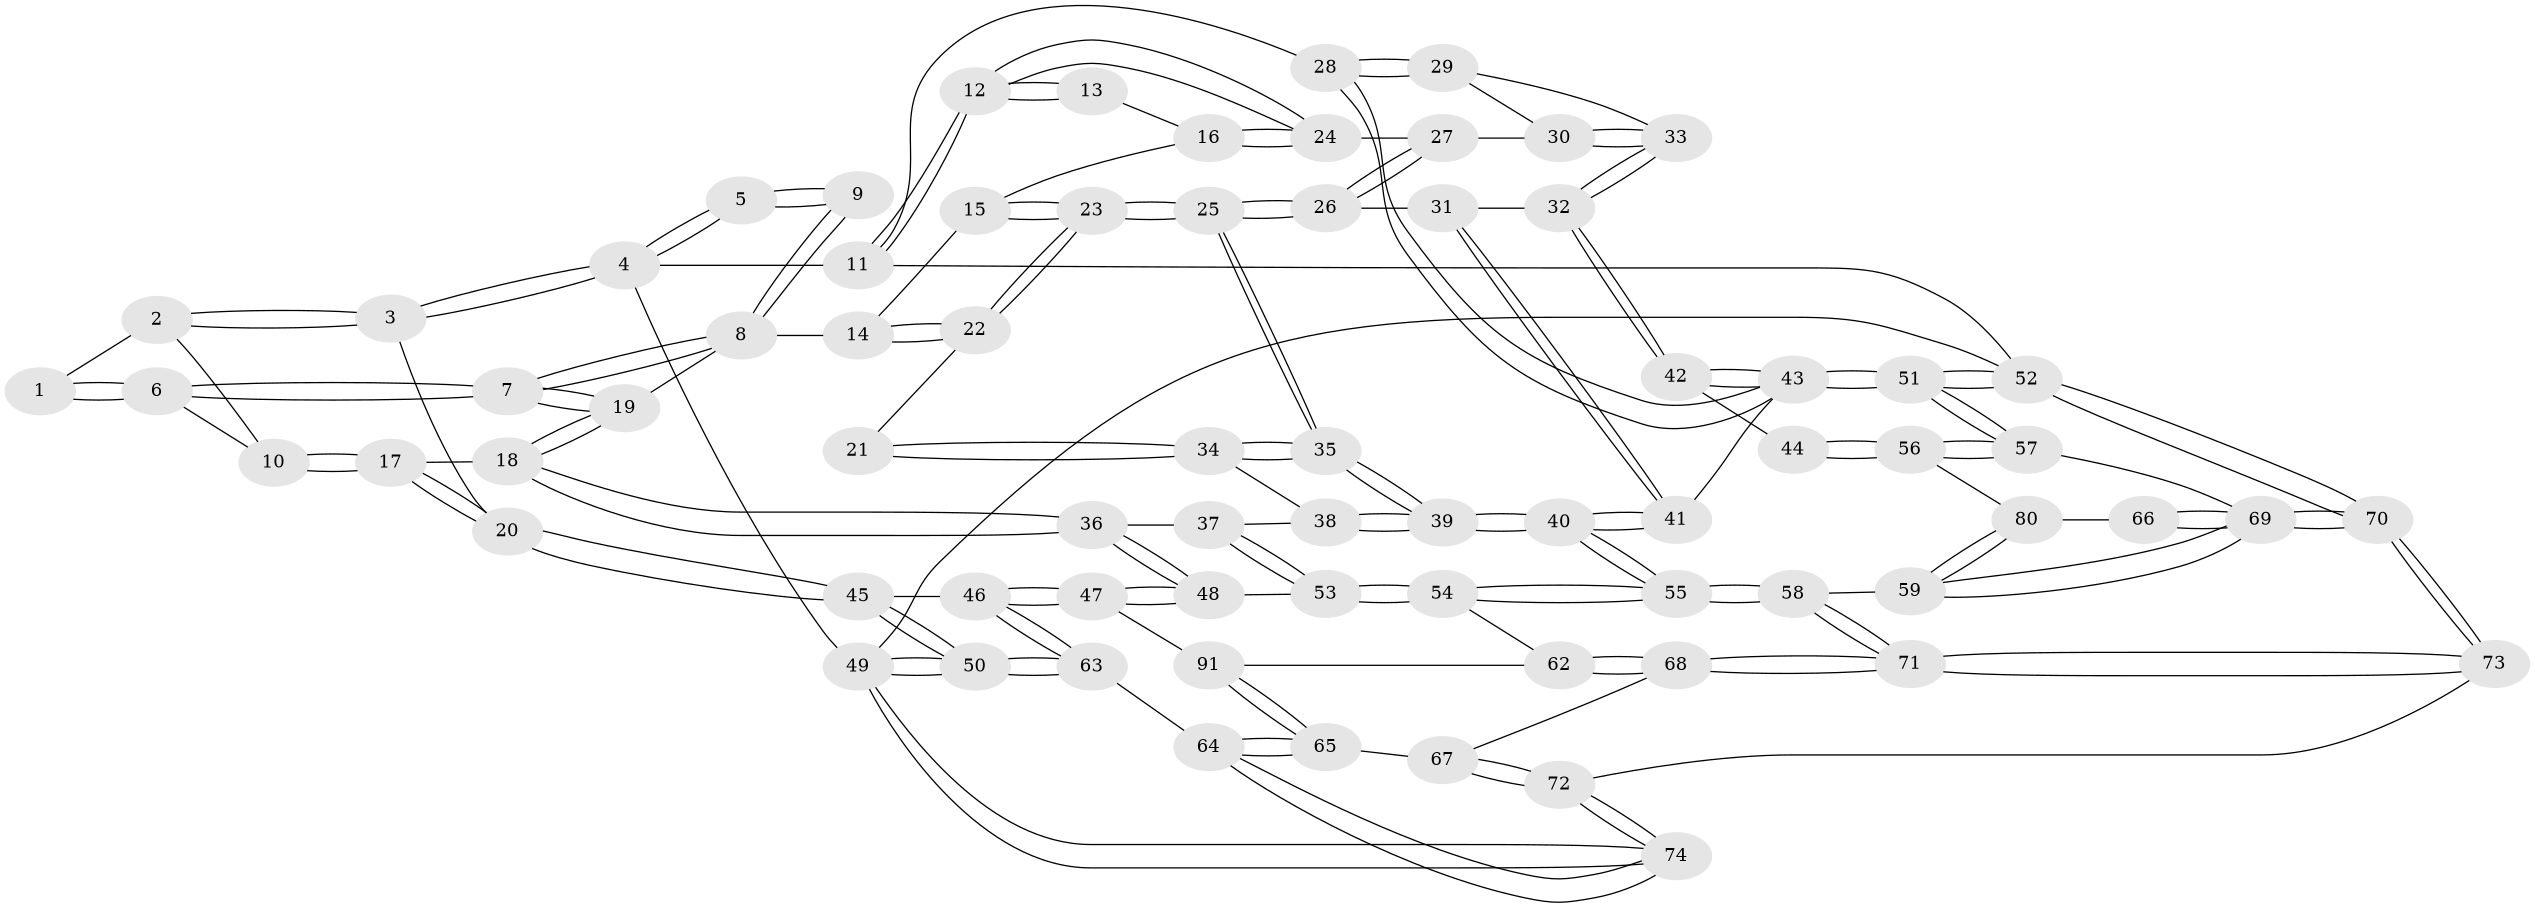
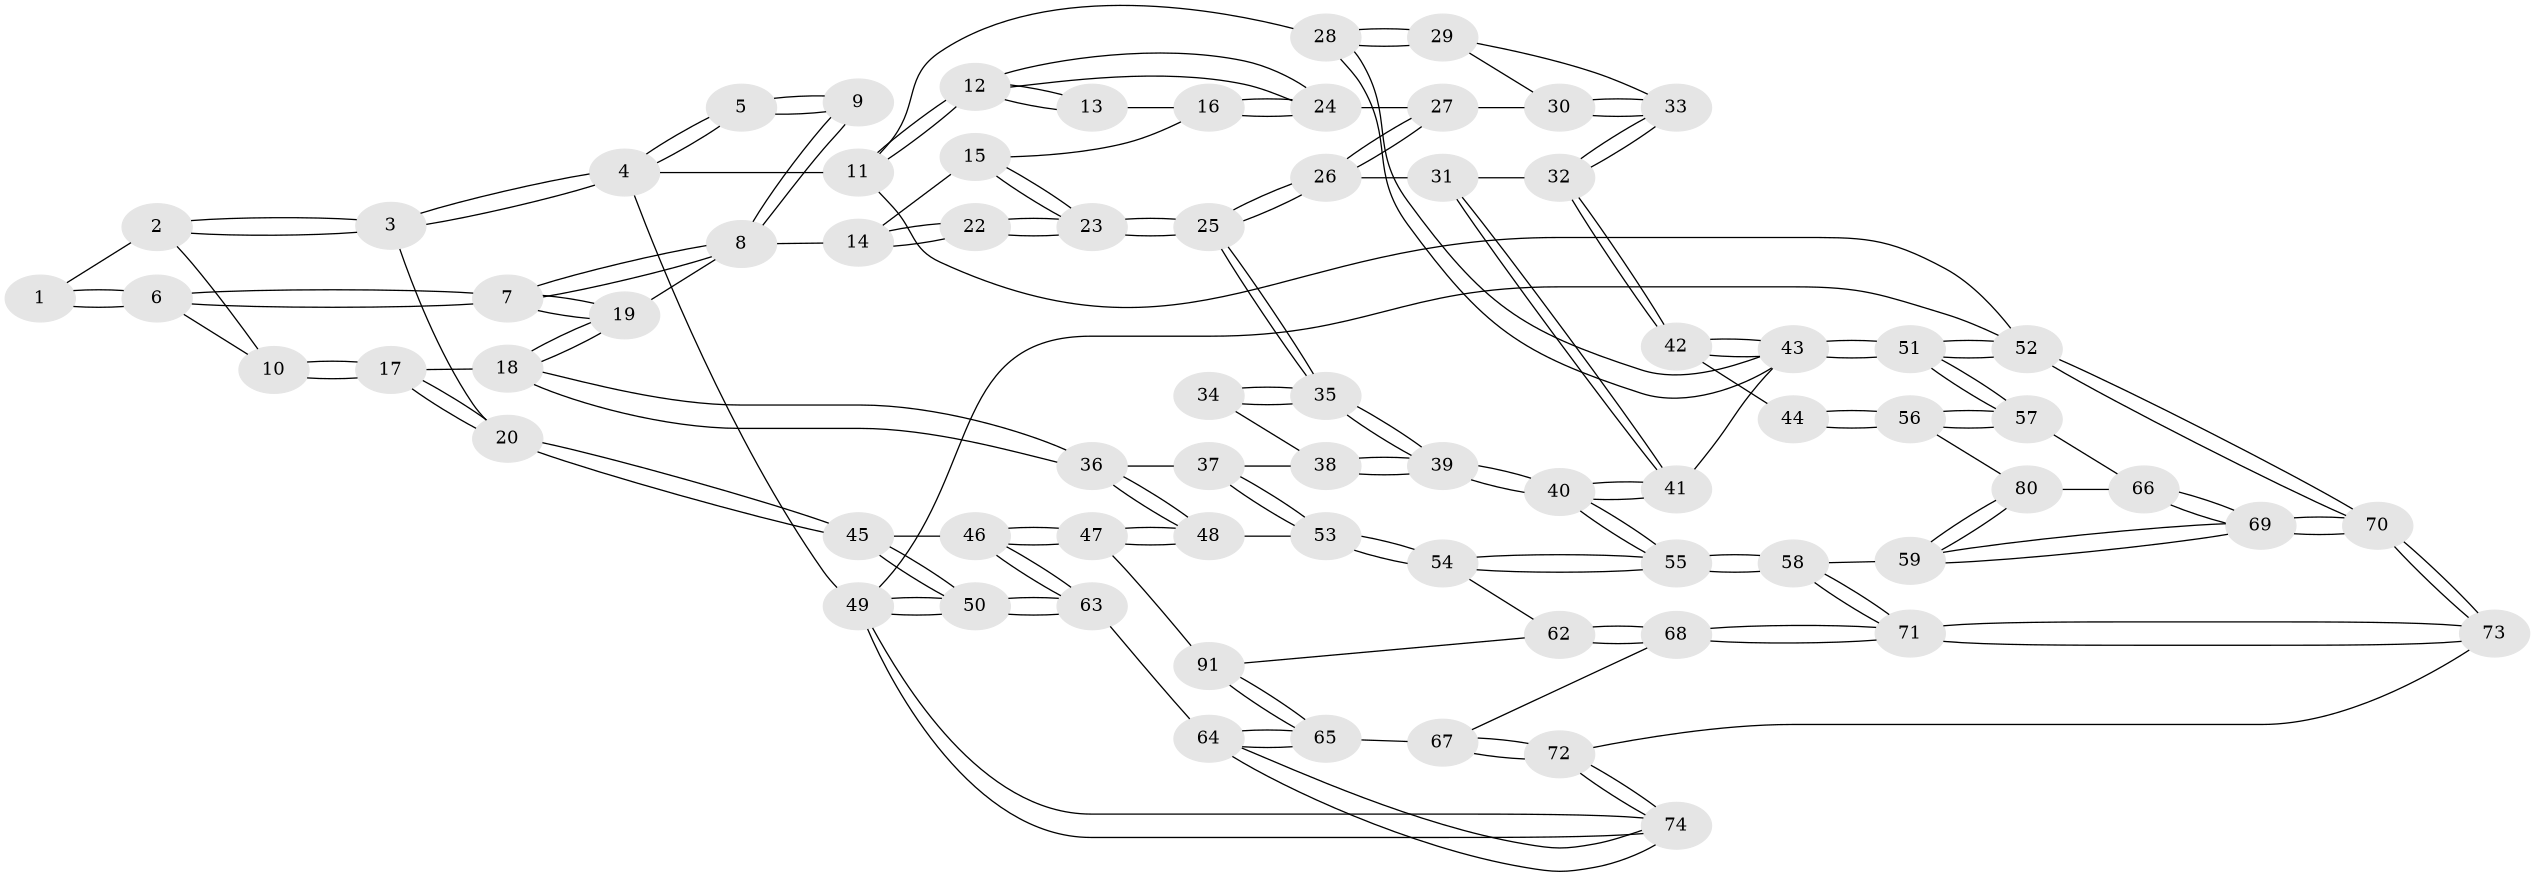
(858, 451) -> none
(2148, 476) -> (2086, 454)
